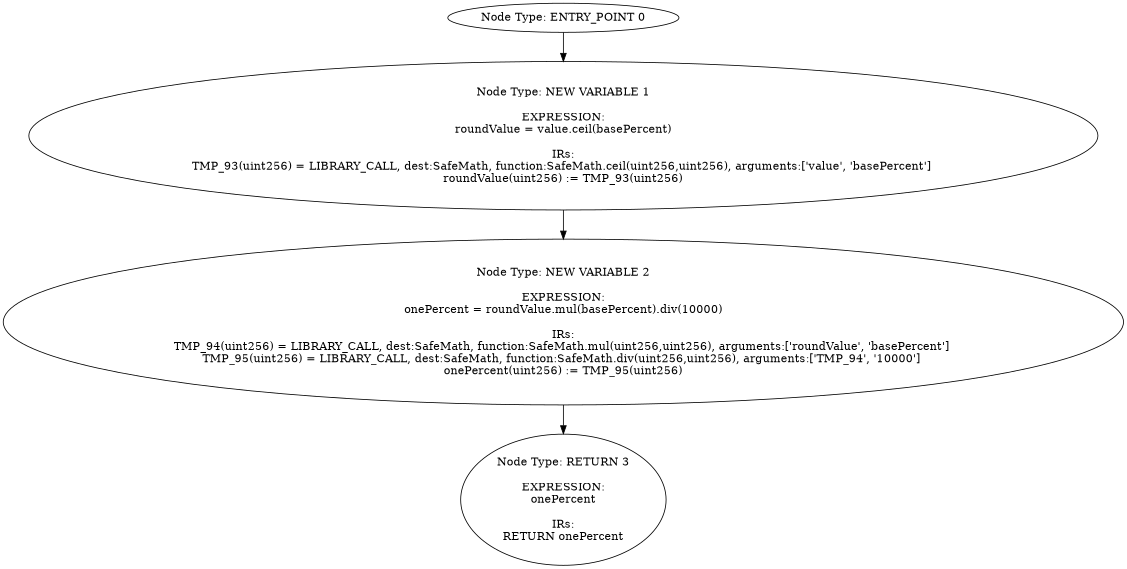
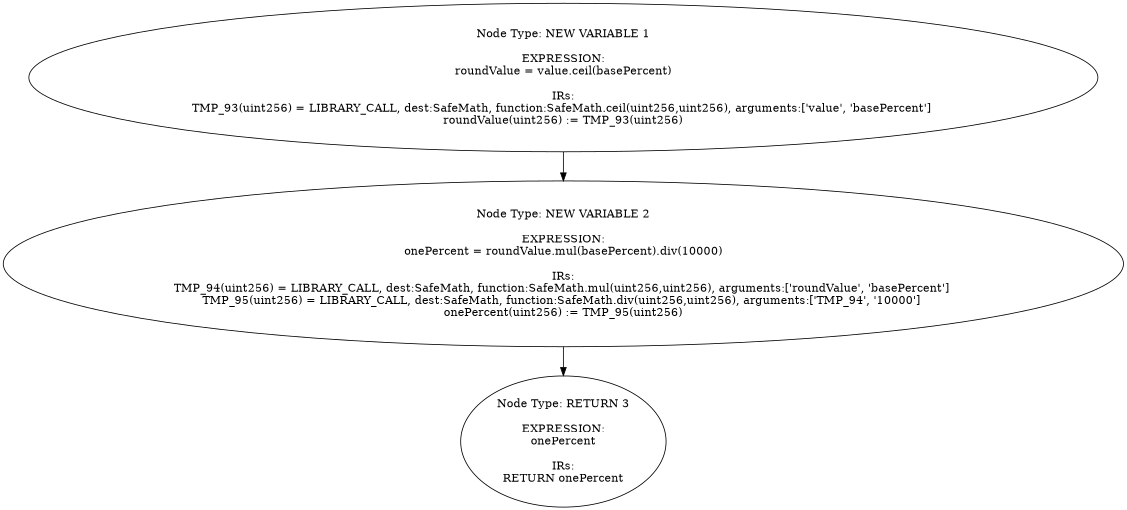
(563, 18) -> none
